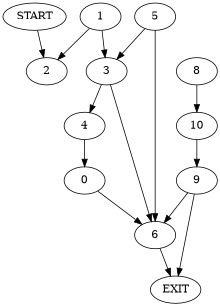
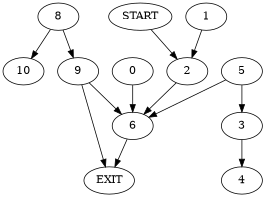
(103, 40) -> none
(85, 149) -> none
(130, 149) -> (163, 96)
(197, 149) -> (67, 40)
